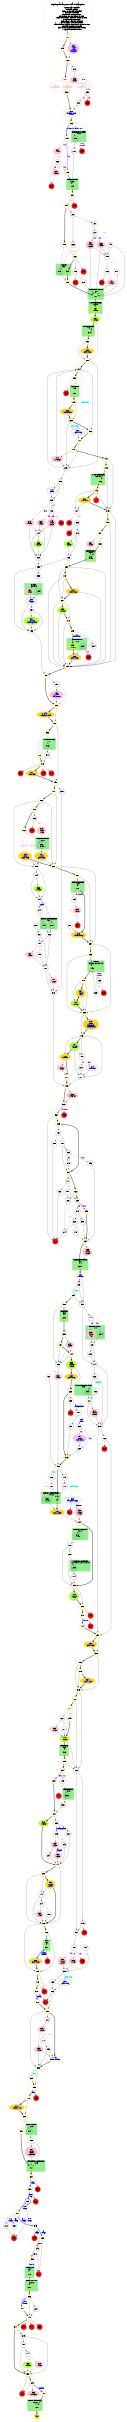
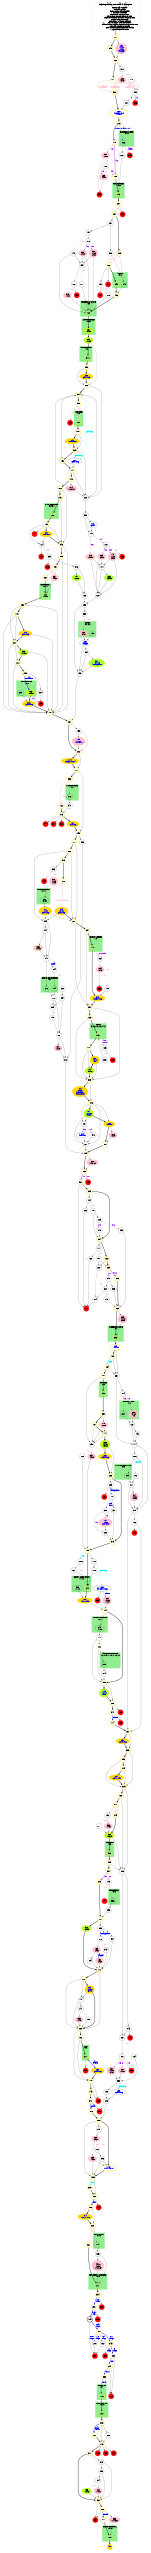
(38, 889) -> (38, 948)
(30, 955) -> none
